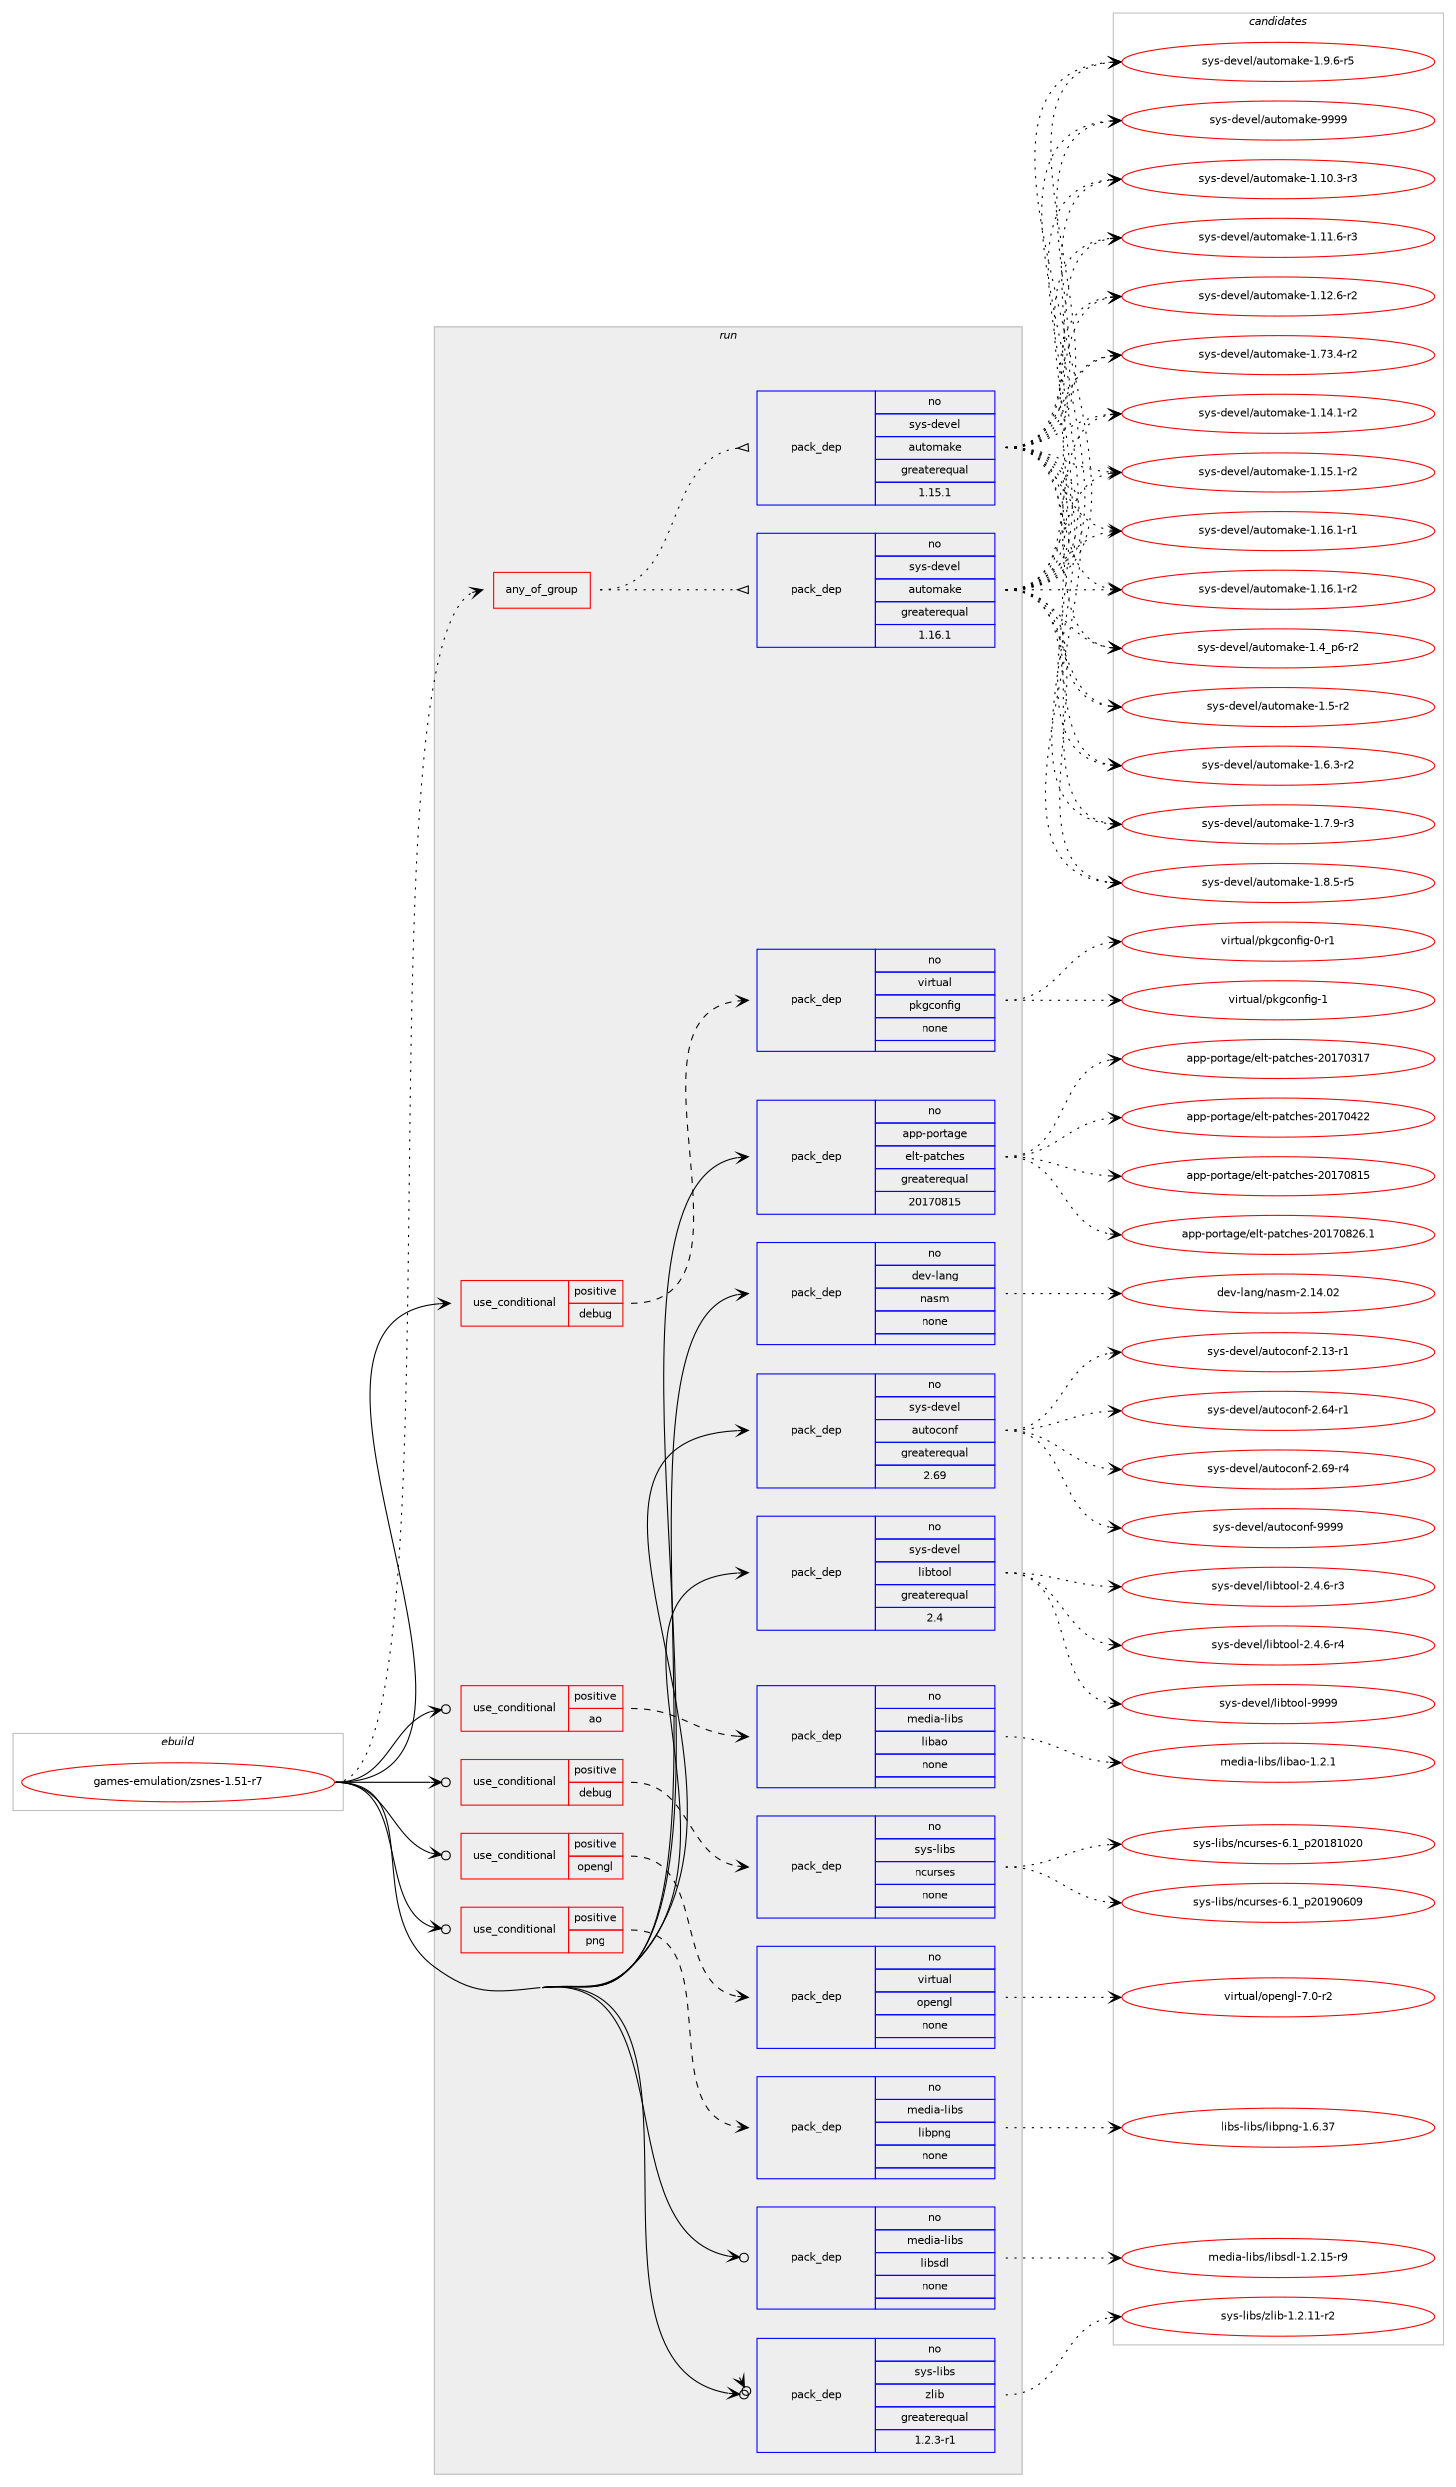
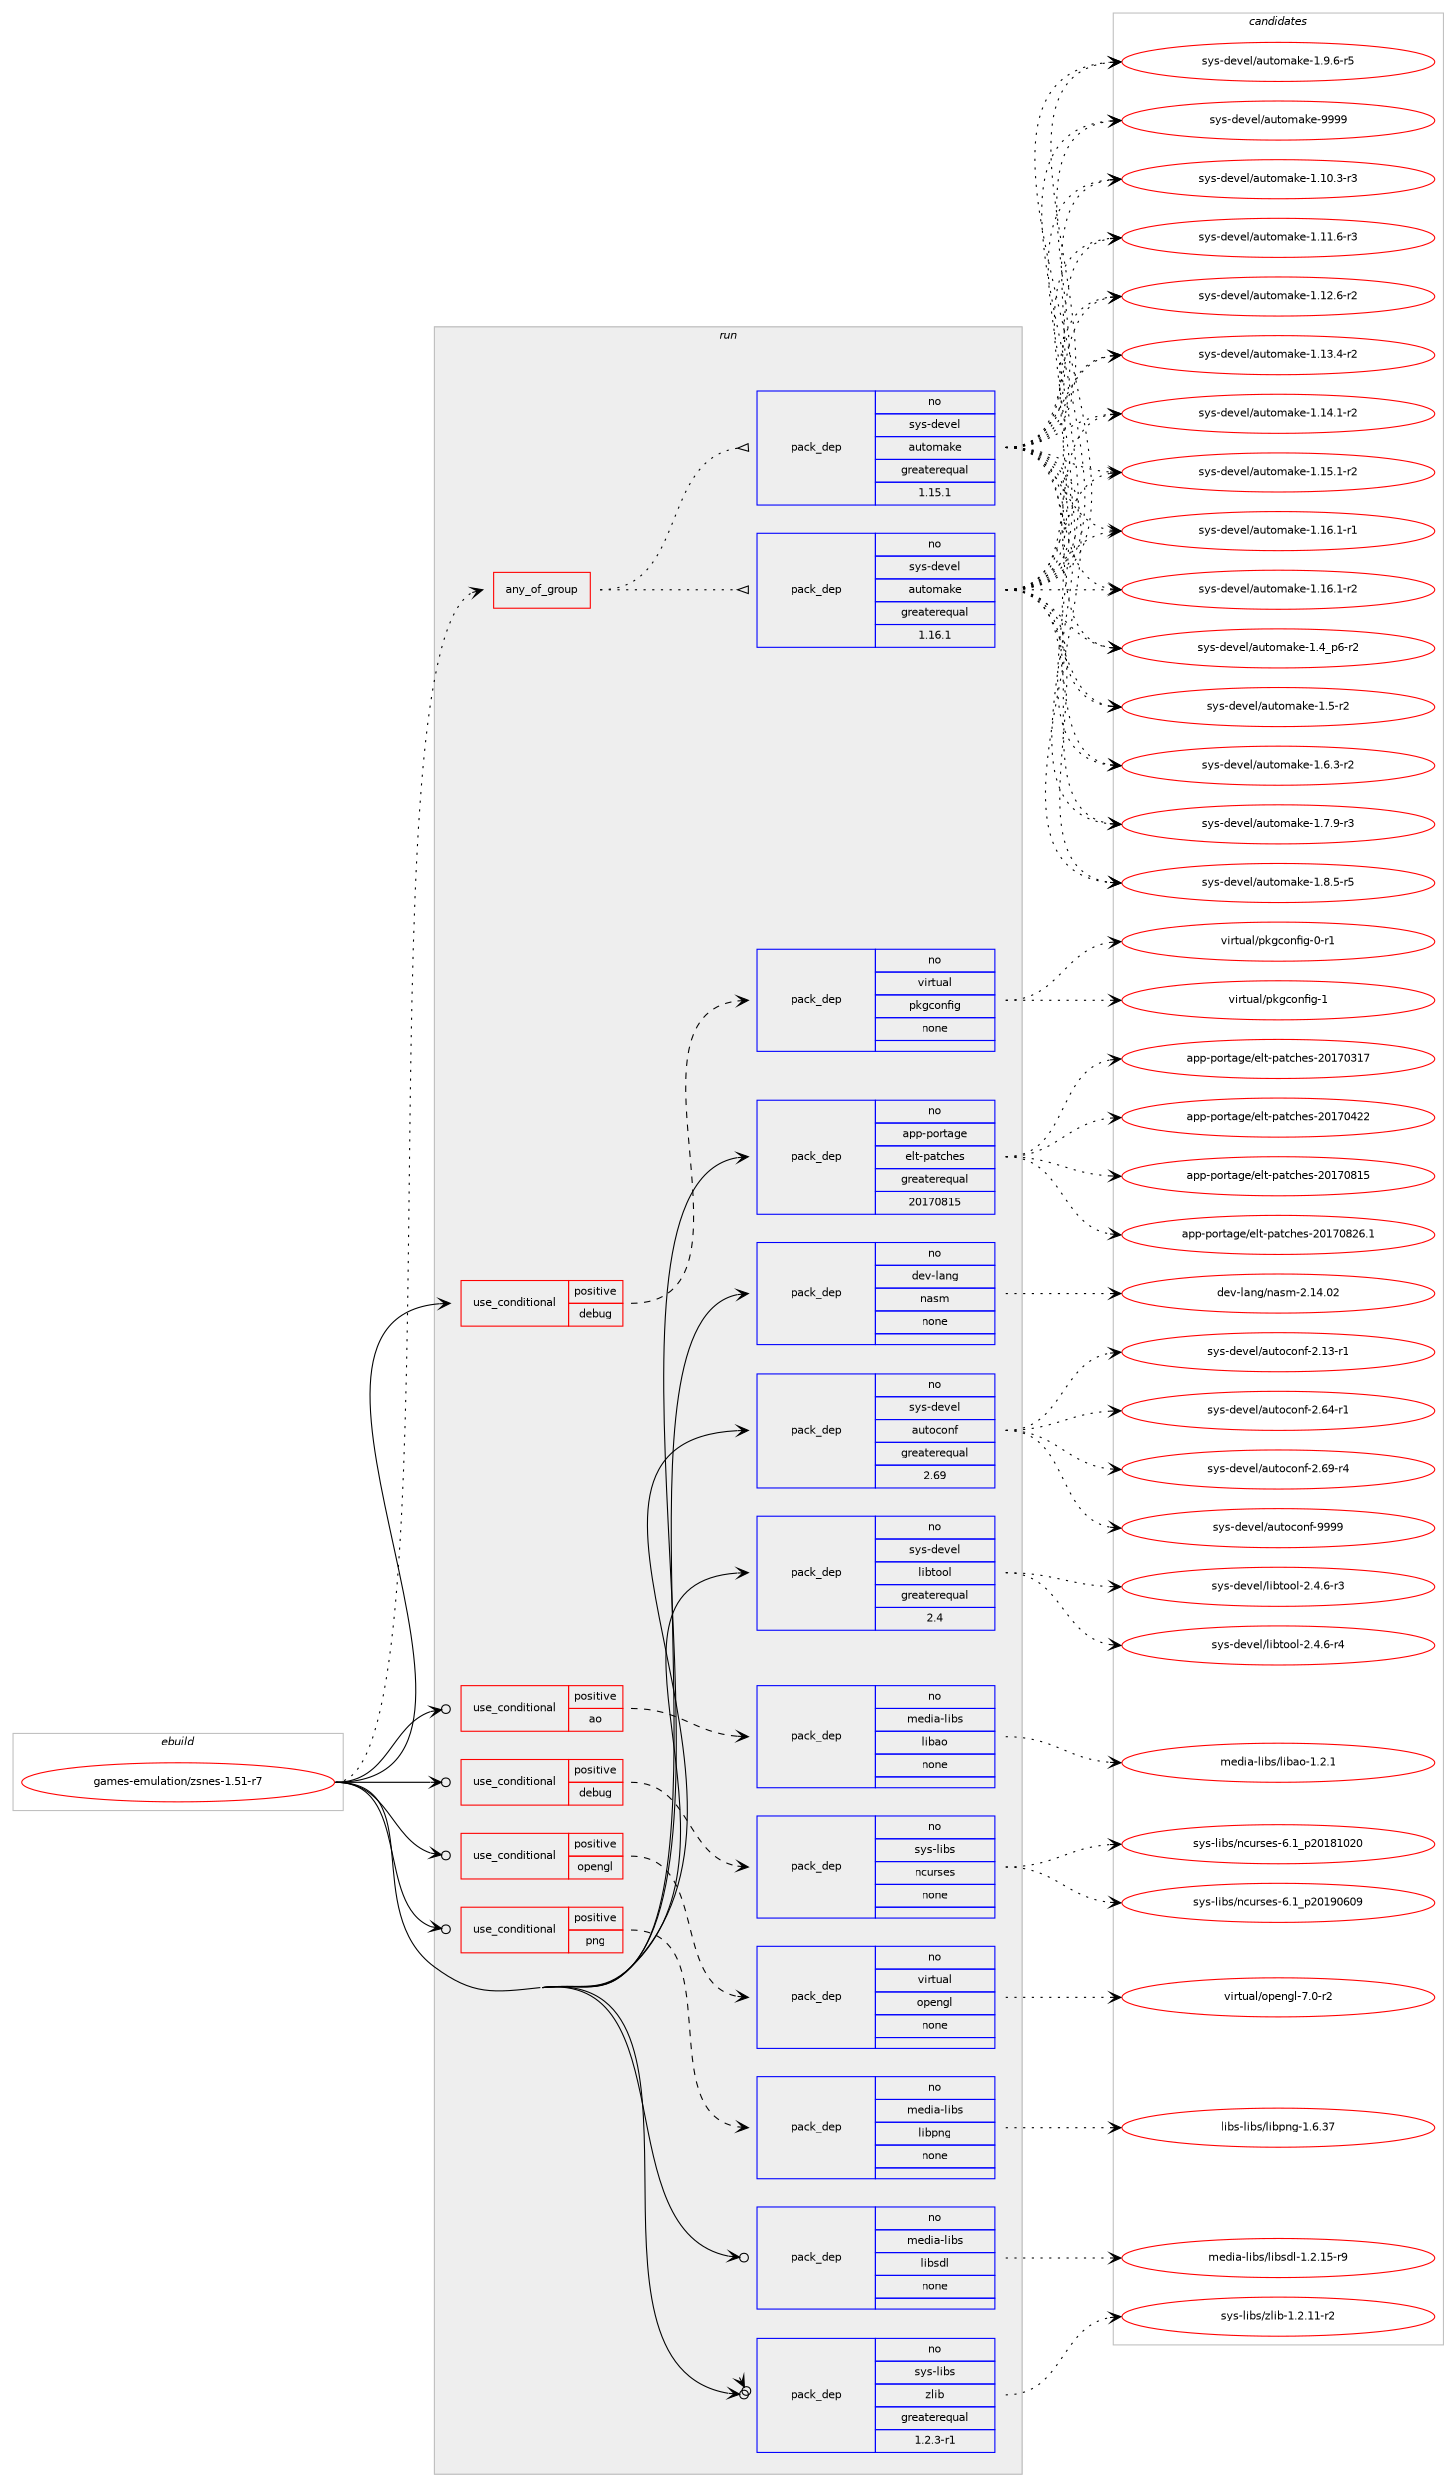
(1278, 355) -> (1278, 355)
(1278, 1704) -> none
